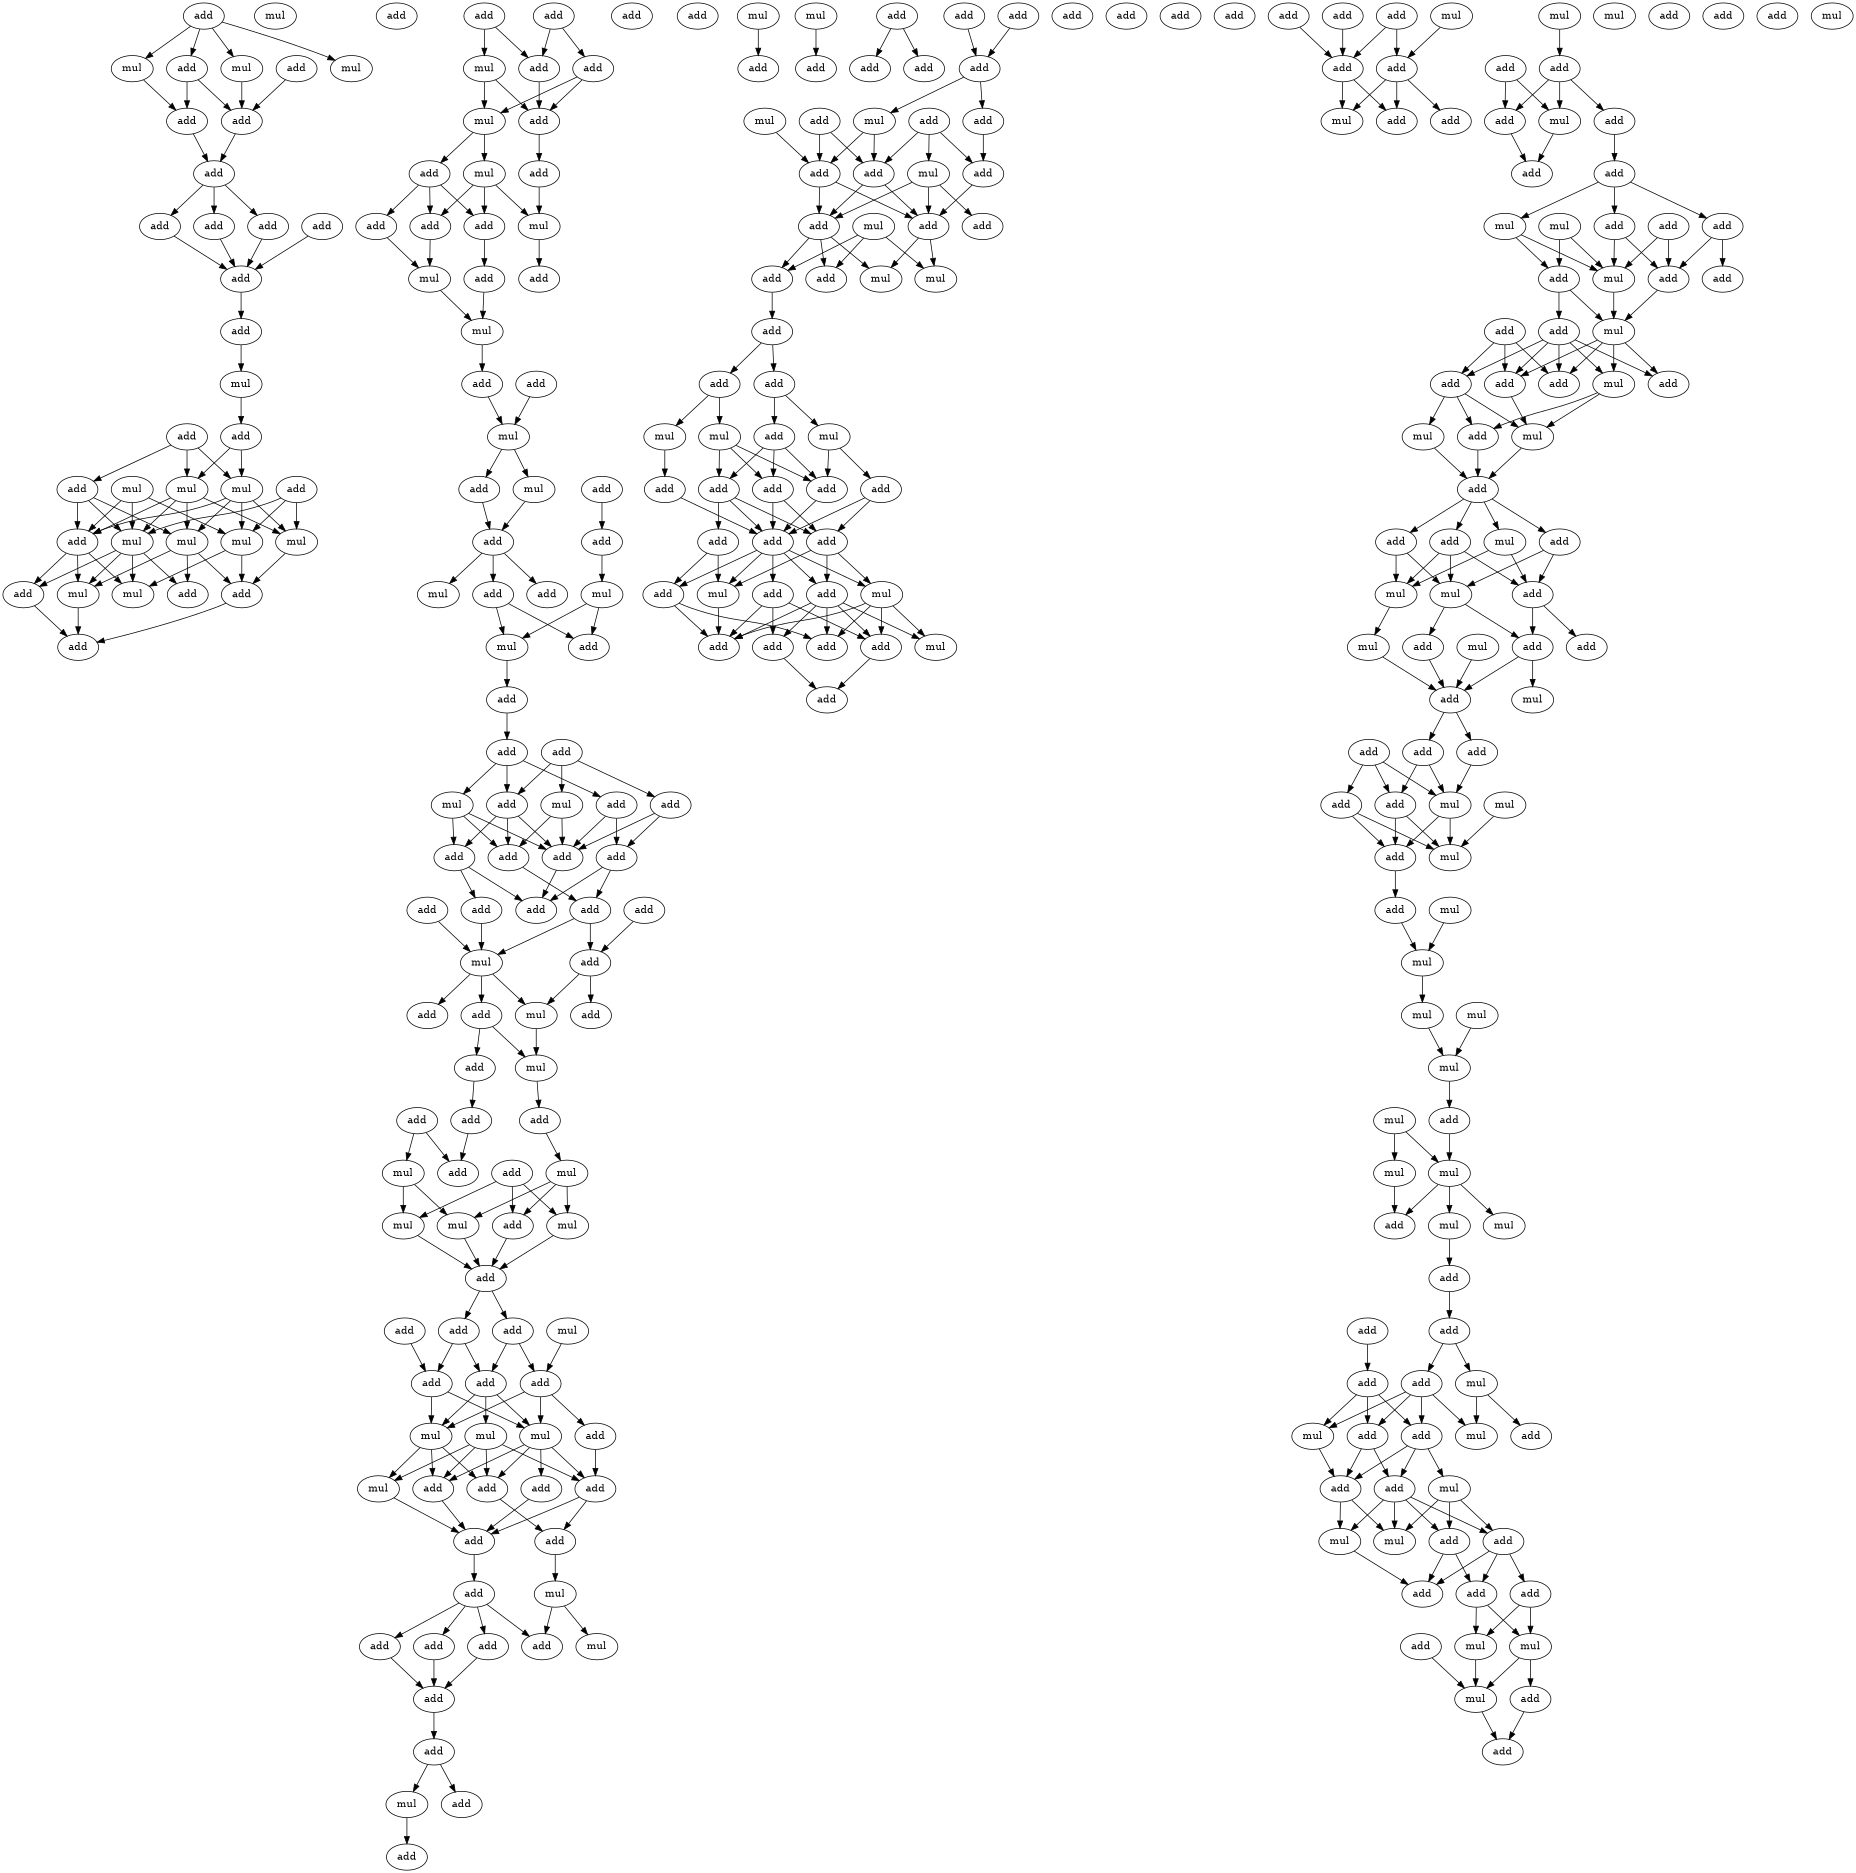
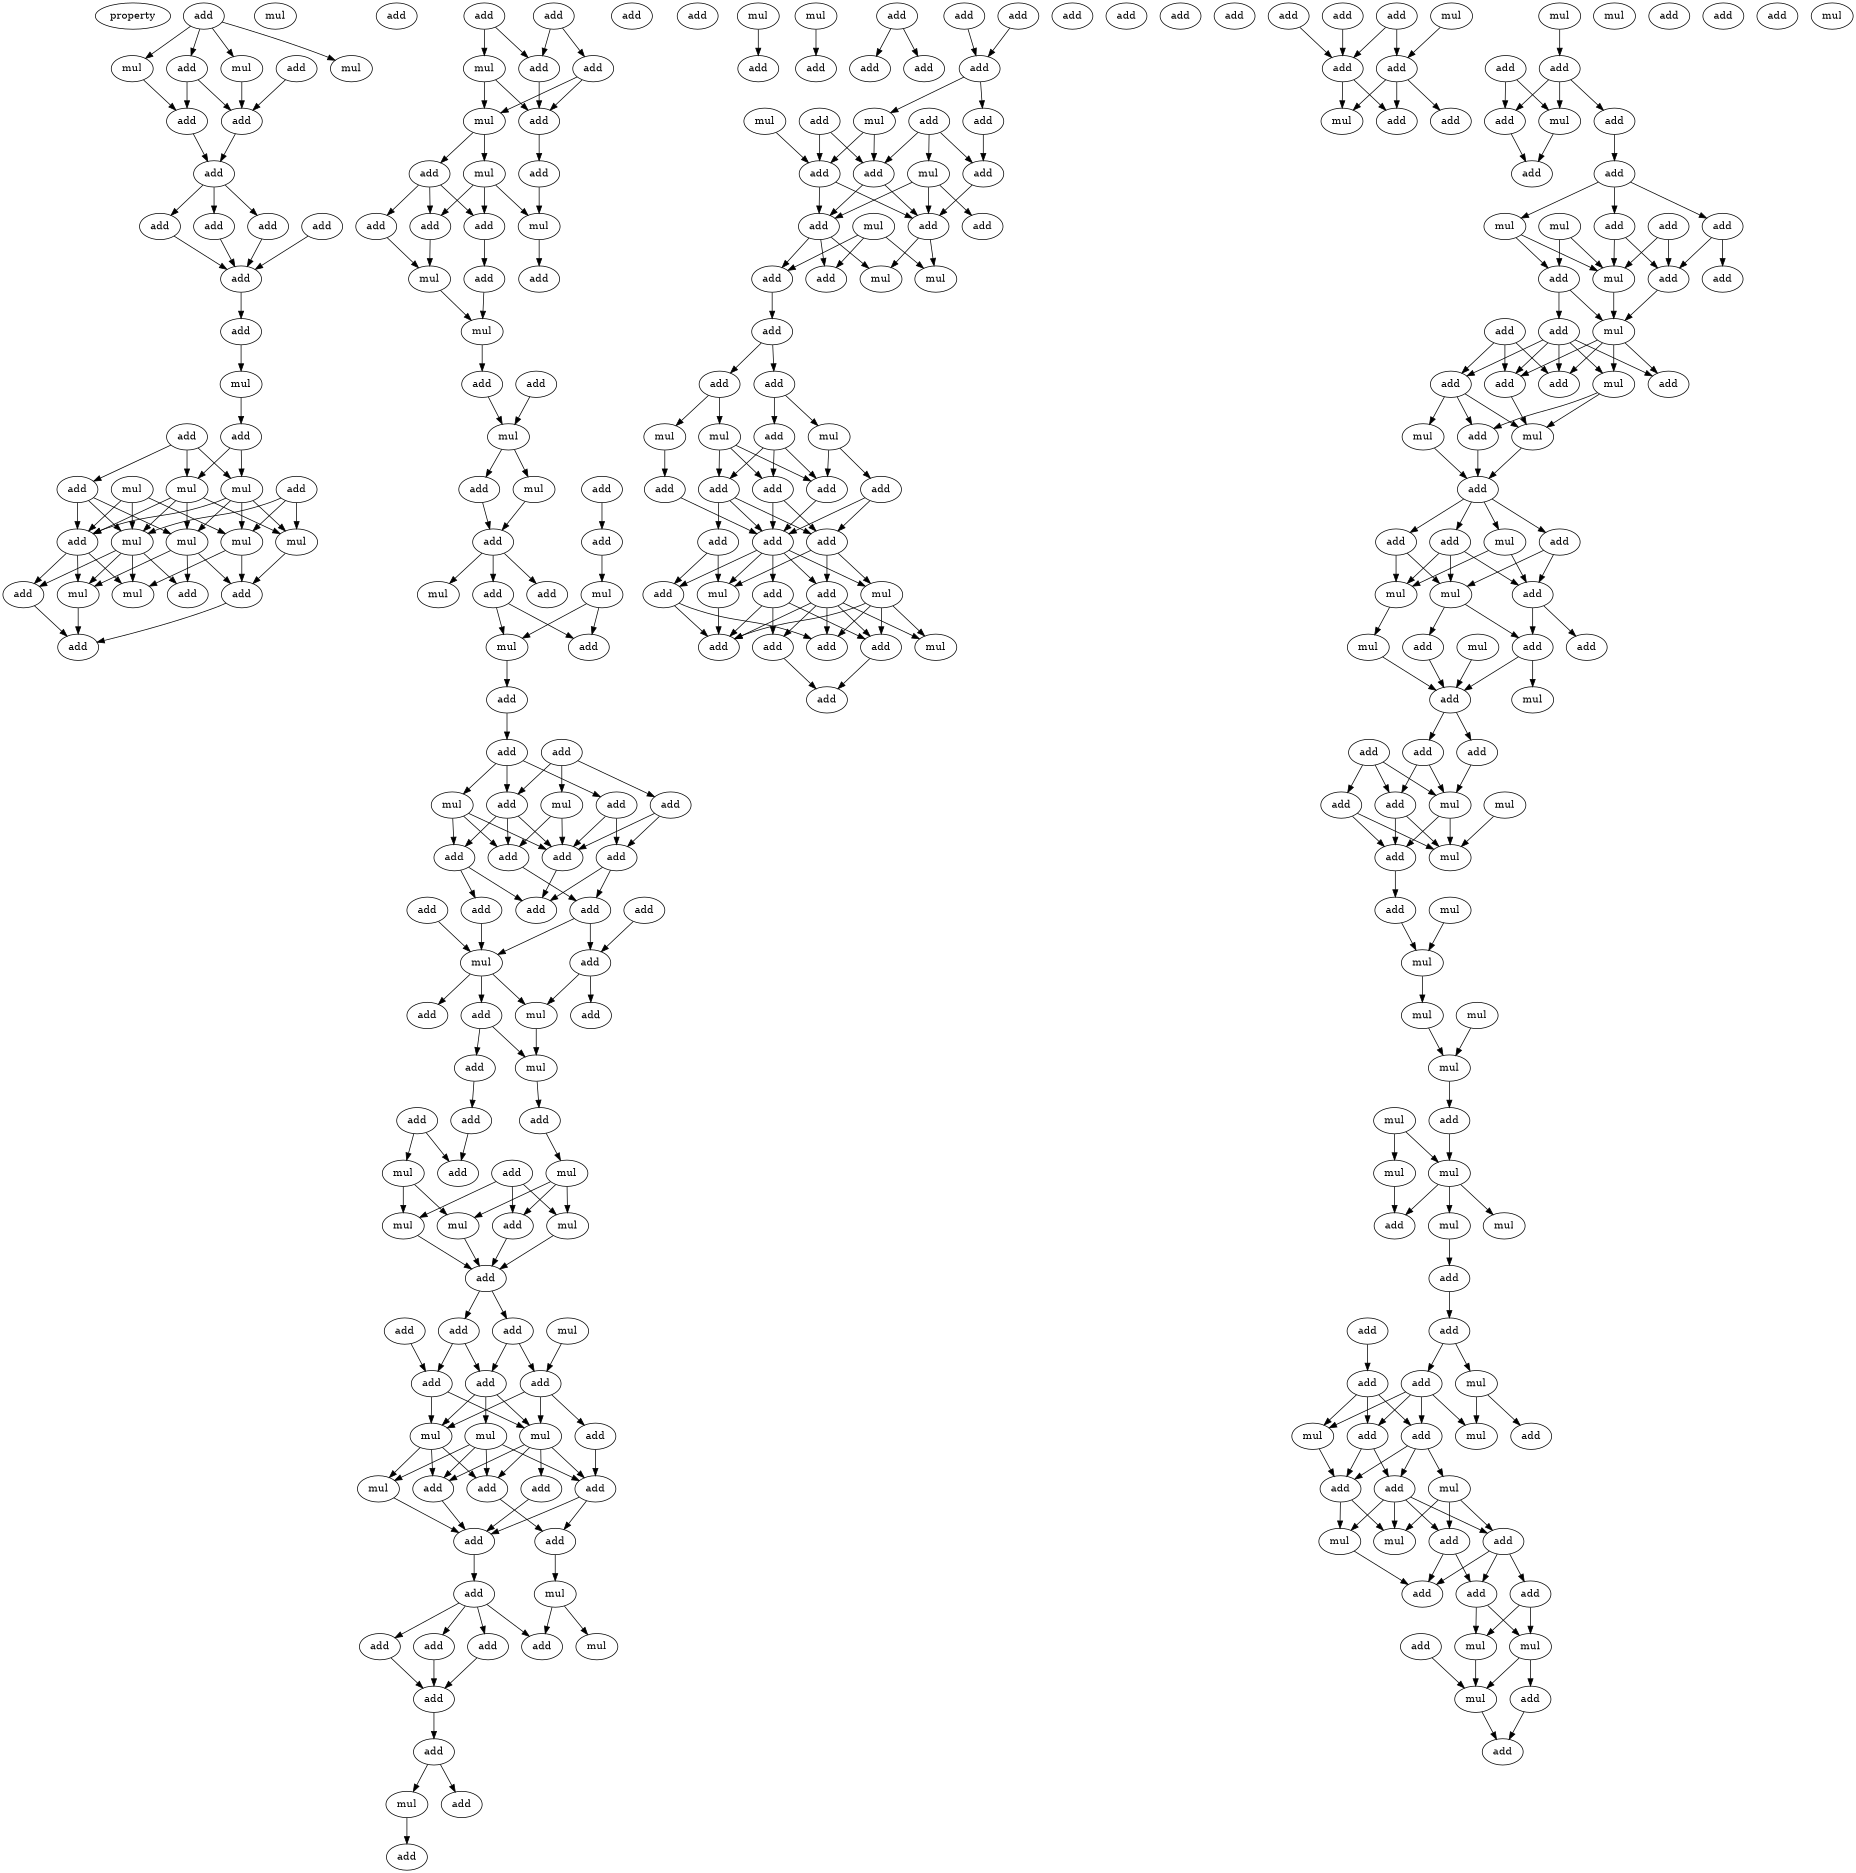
none -> (133, 16)
